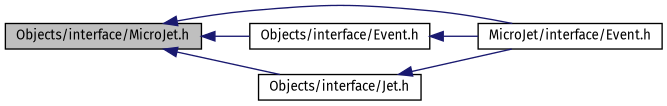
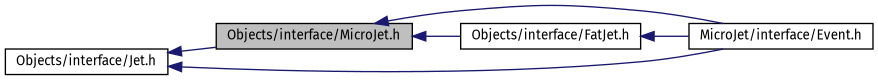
(340, 36) -> (551, 36)
(228, 63) -> (199, 49)
